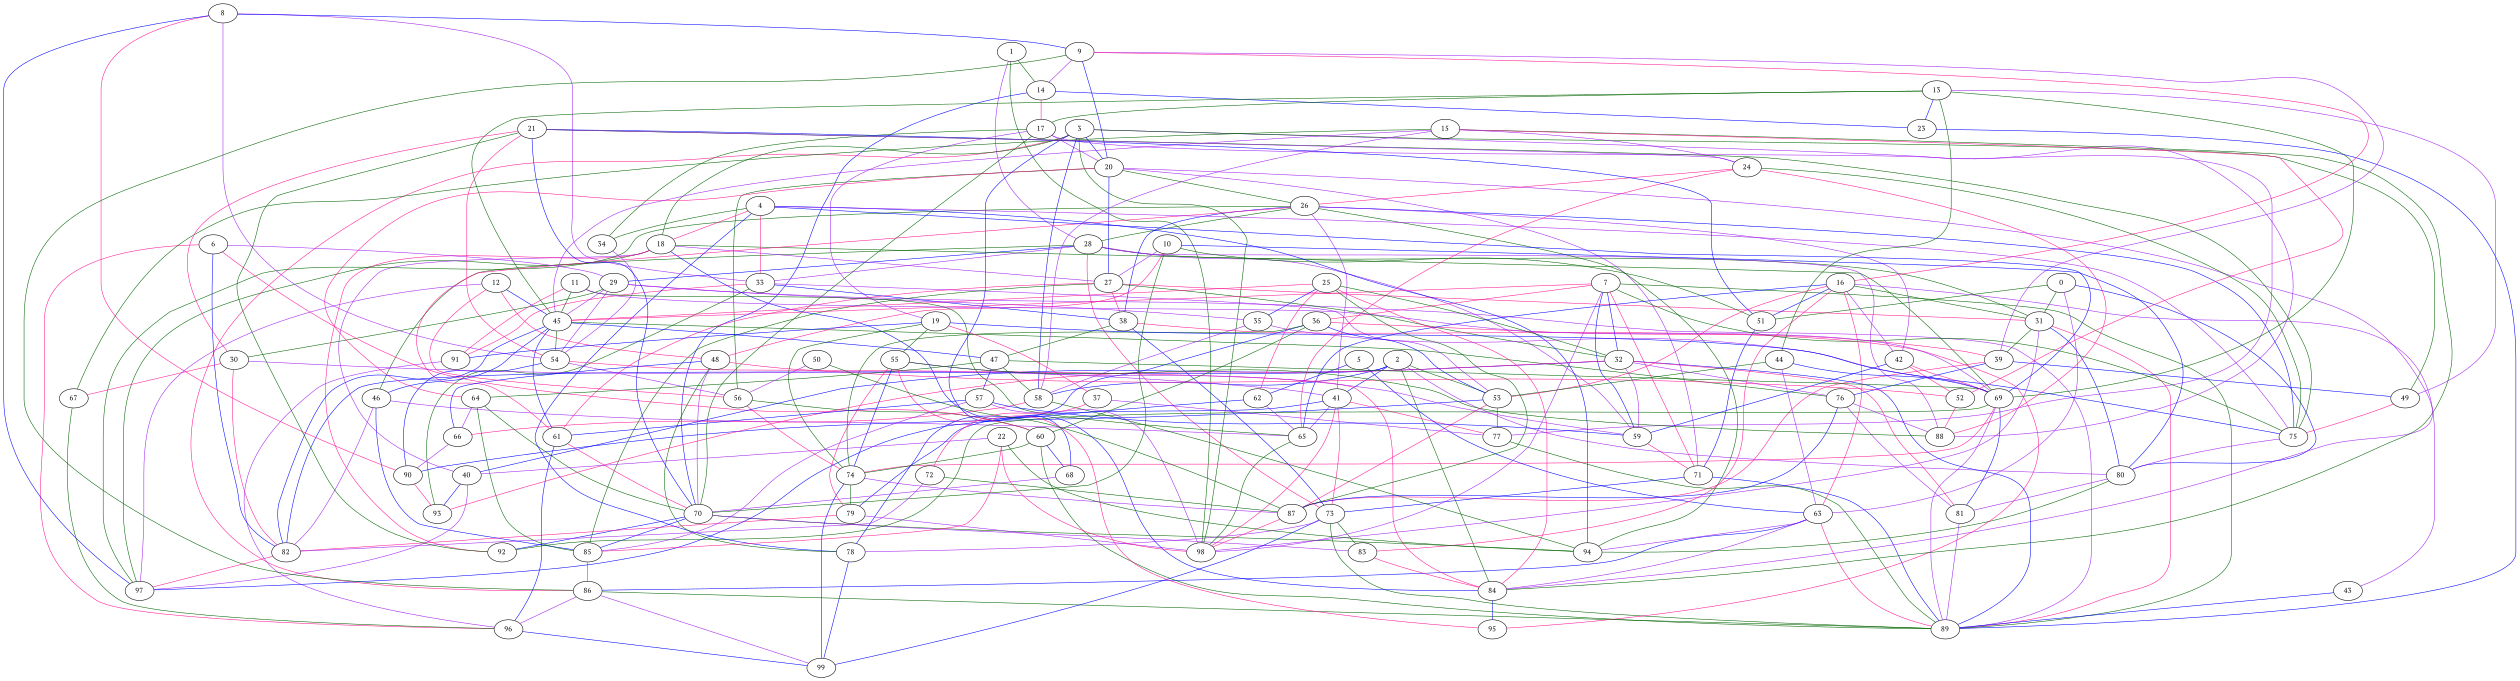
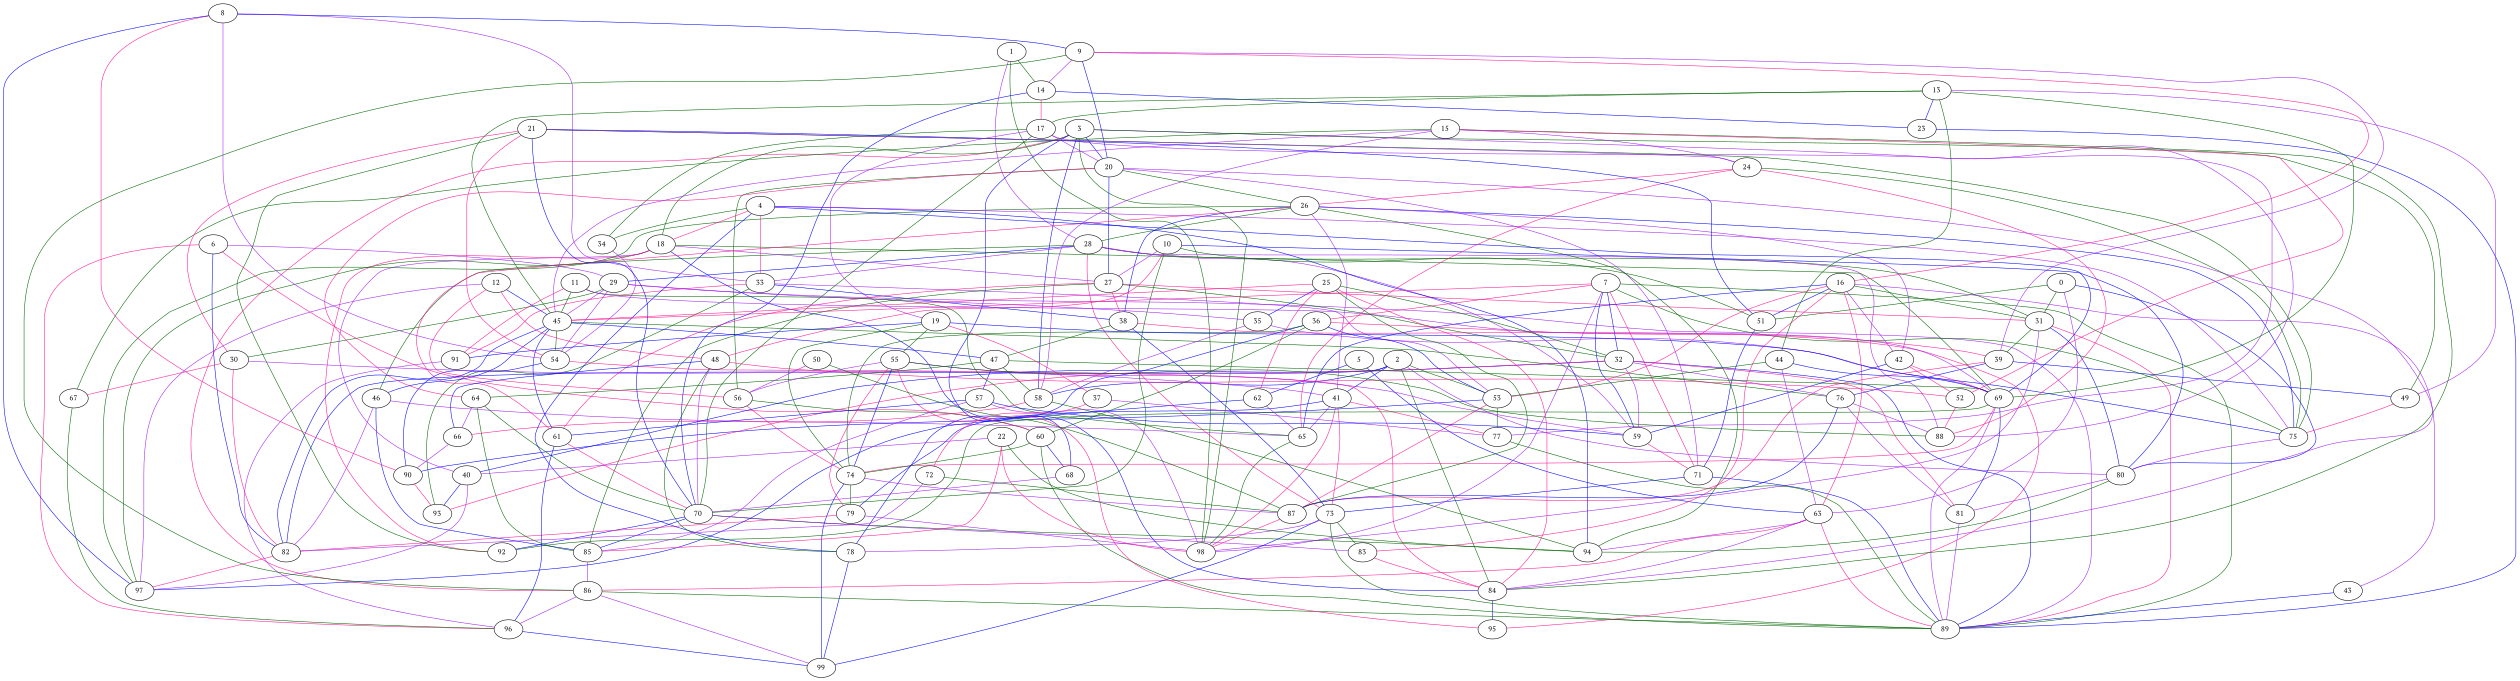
(646, 379) -> (815, 375)
(1207, 580) -> (1207, 580)
